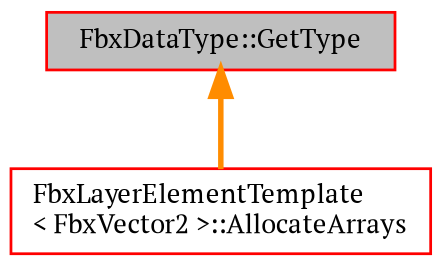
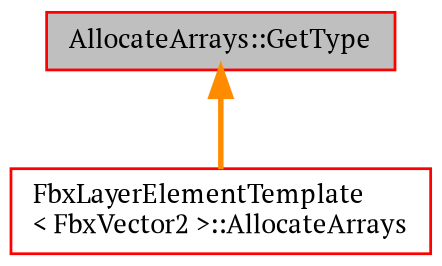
(221, 41) -> (221, 41)
